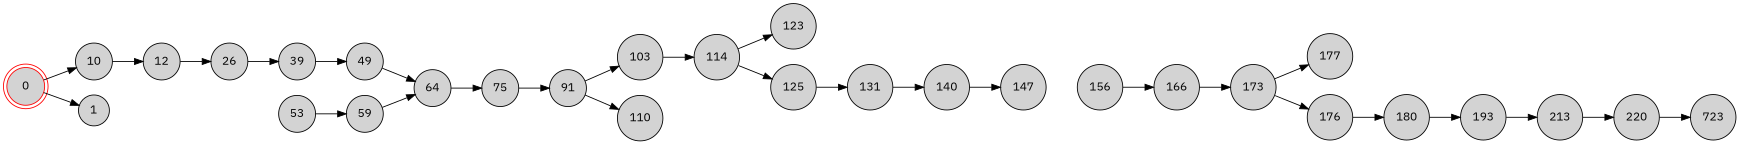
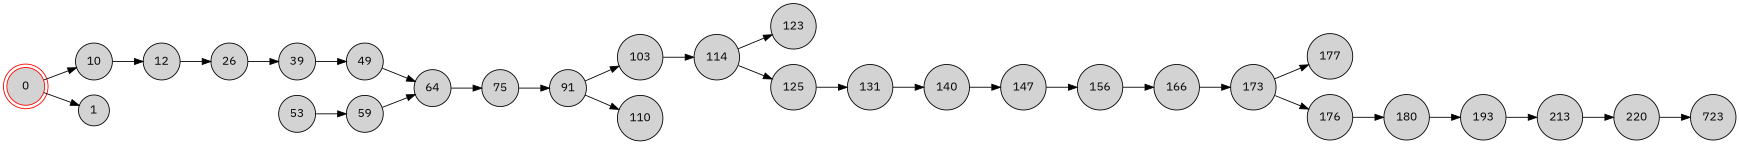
none -> (1057, 87)
